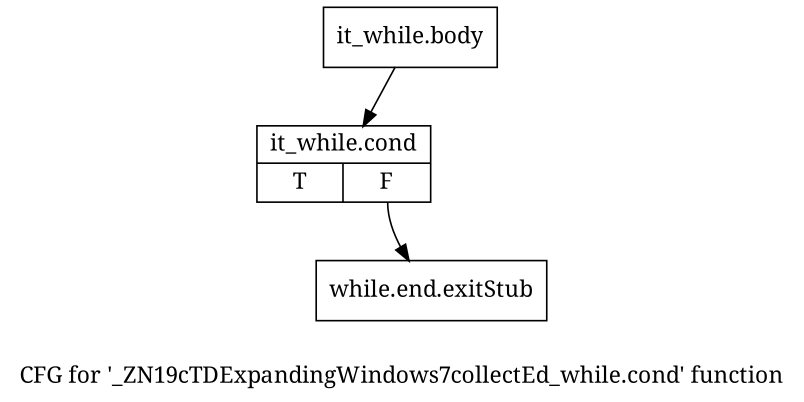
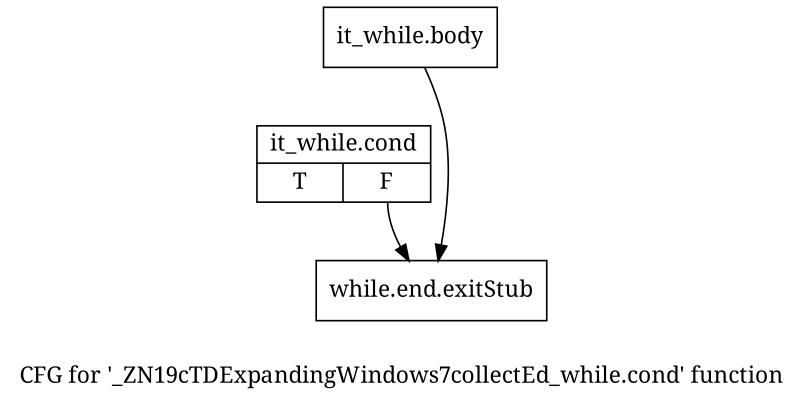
(383, 90) -> (448, 154)
